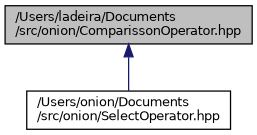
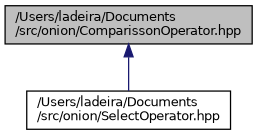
(129, 110) -> (129, 110)
